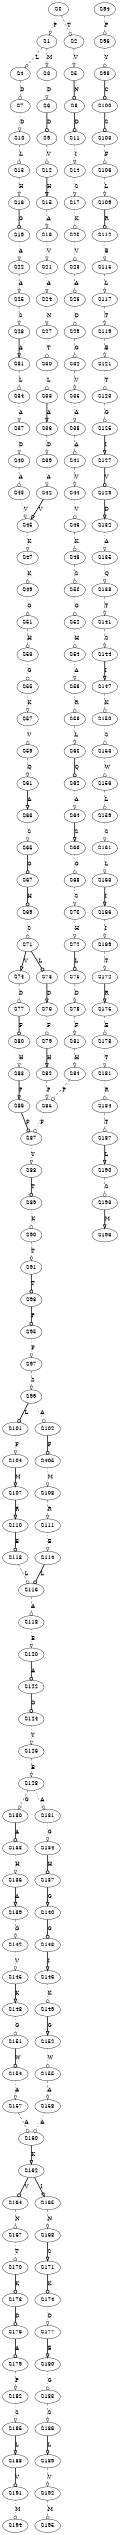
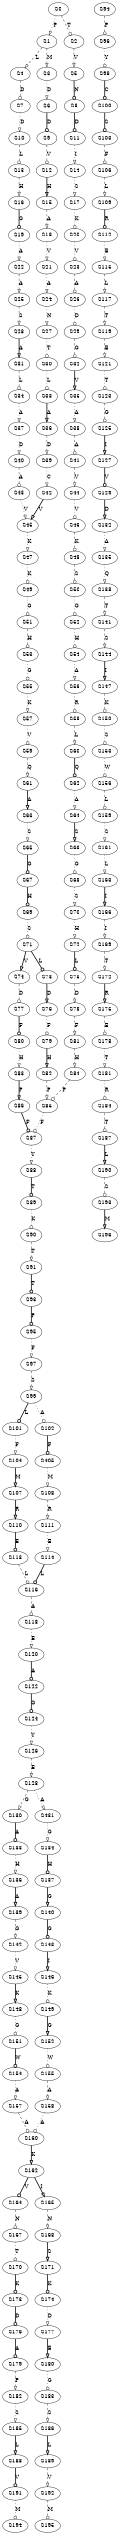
(75, 378) -> (75, 378)
(49, 477) -> (49, 477)
(48, 1816) -> (48, 1816)
